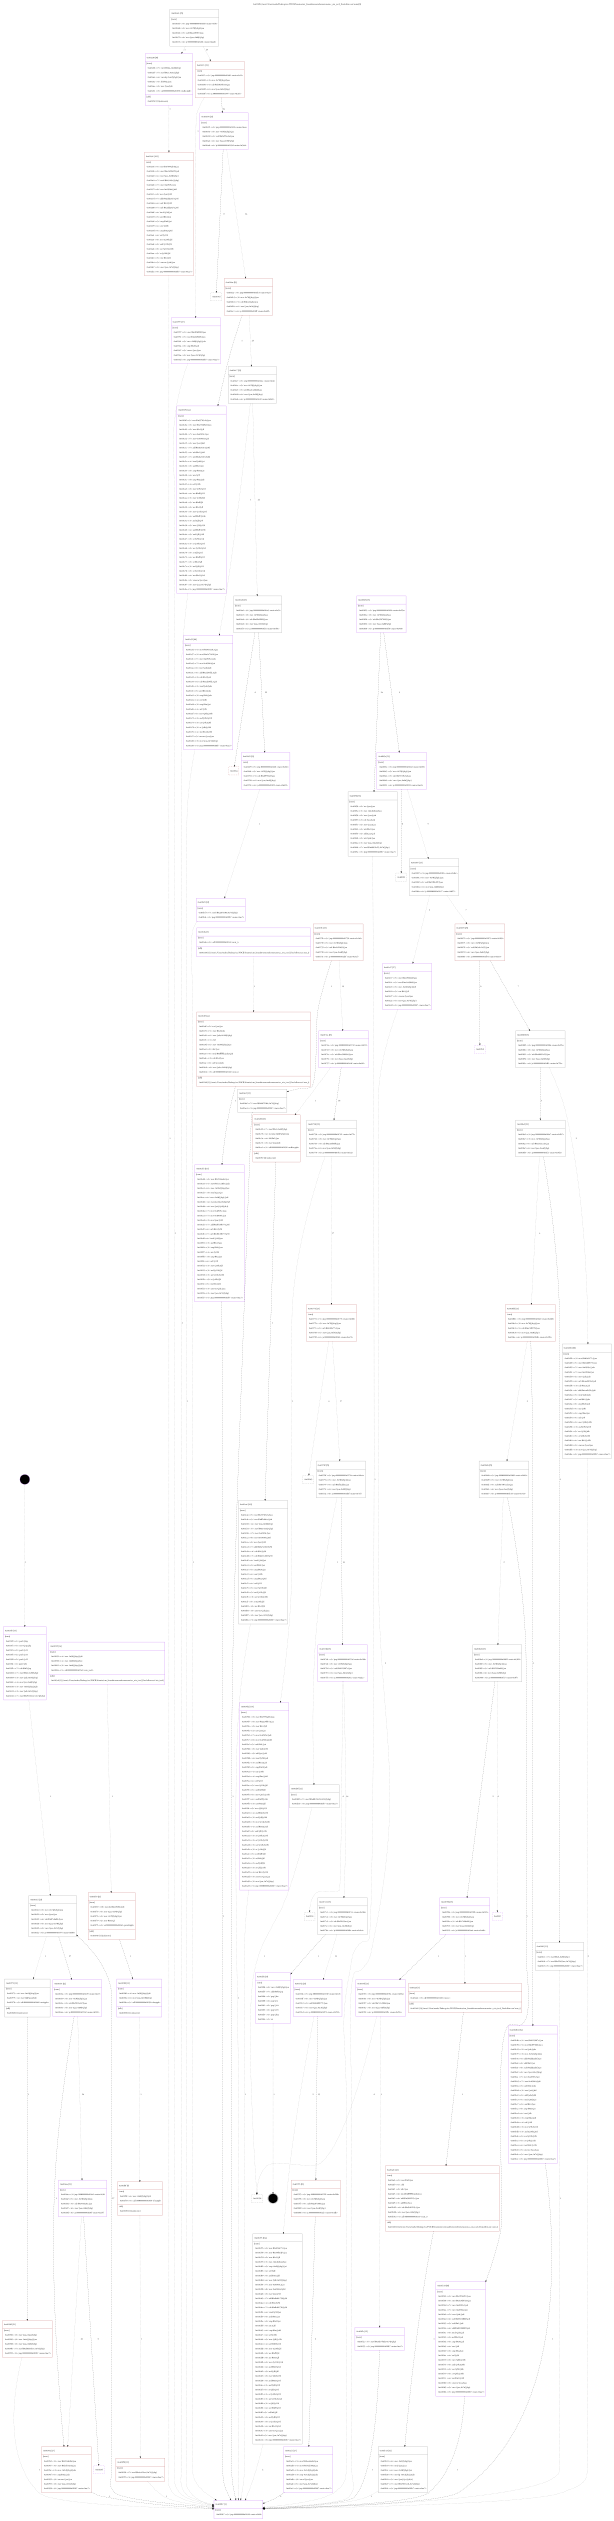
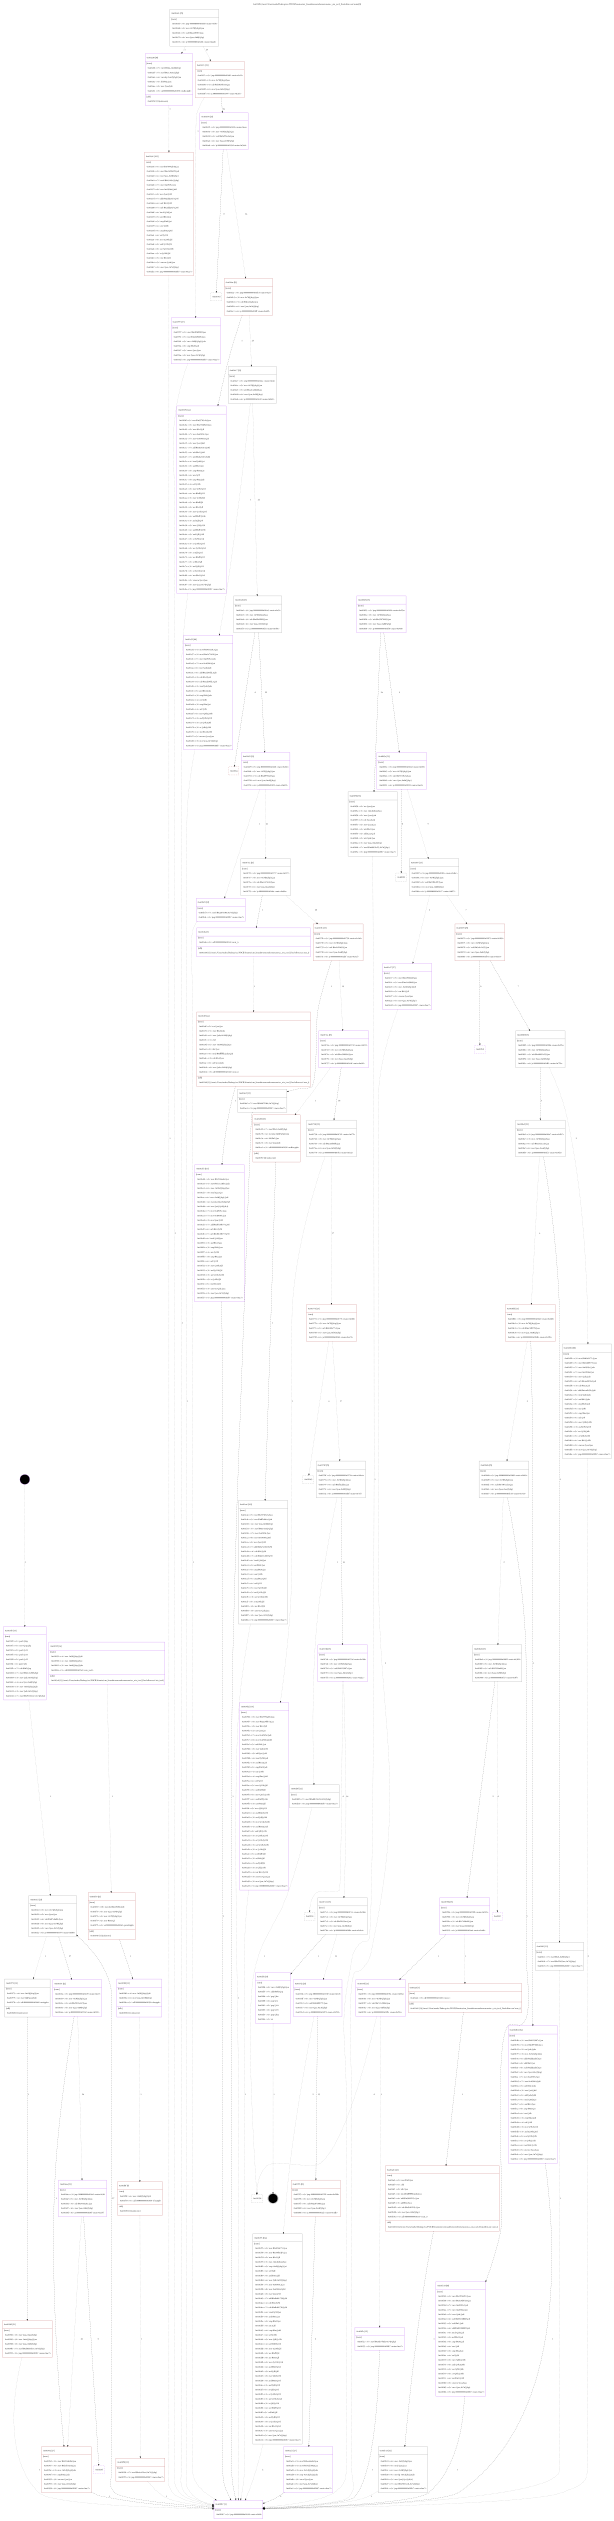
none -> (266, 877)
